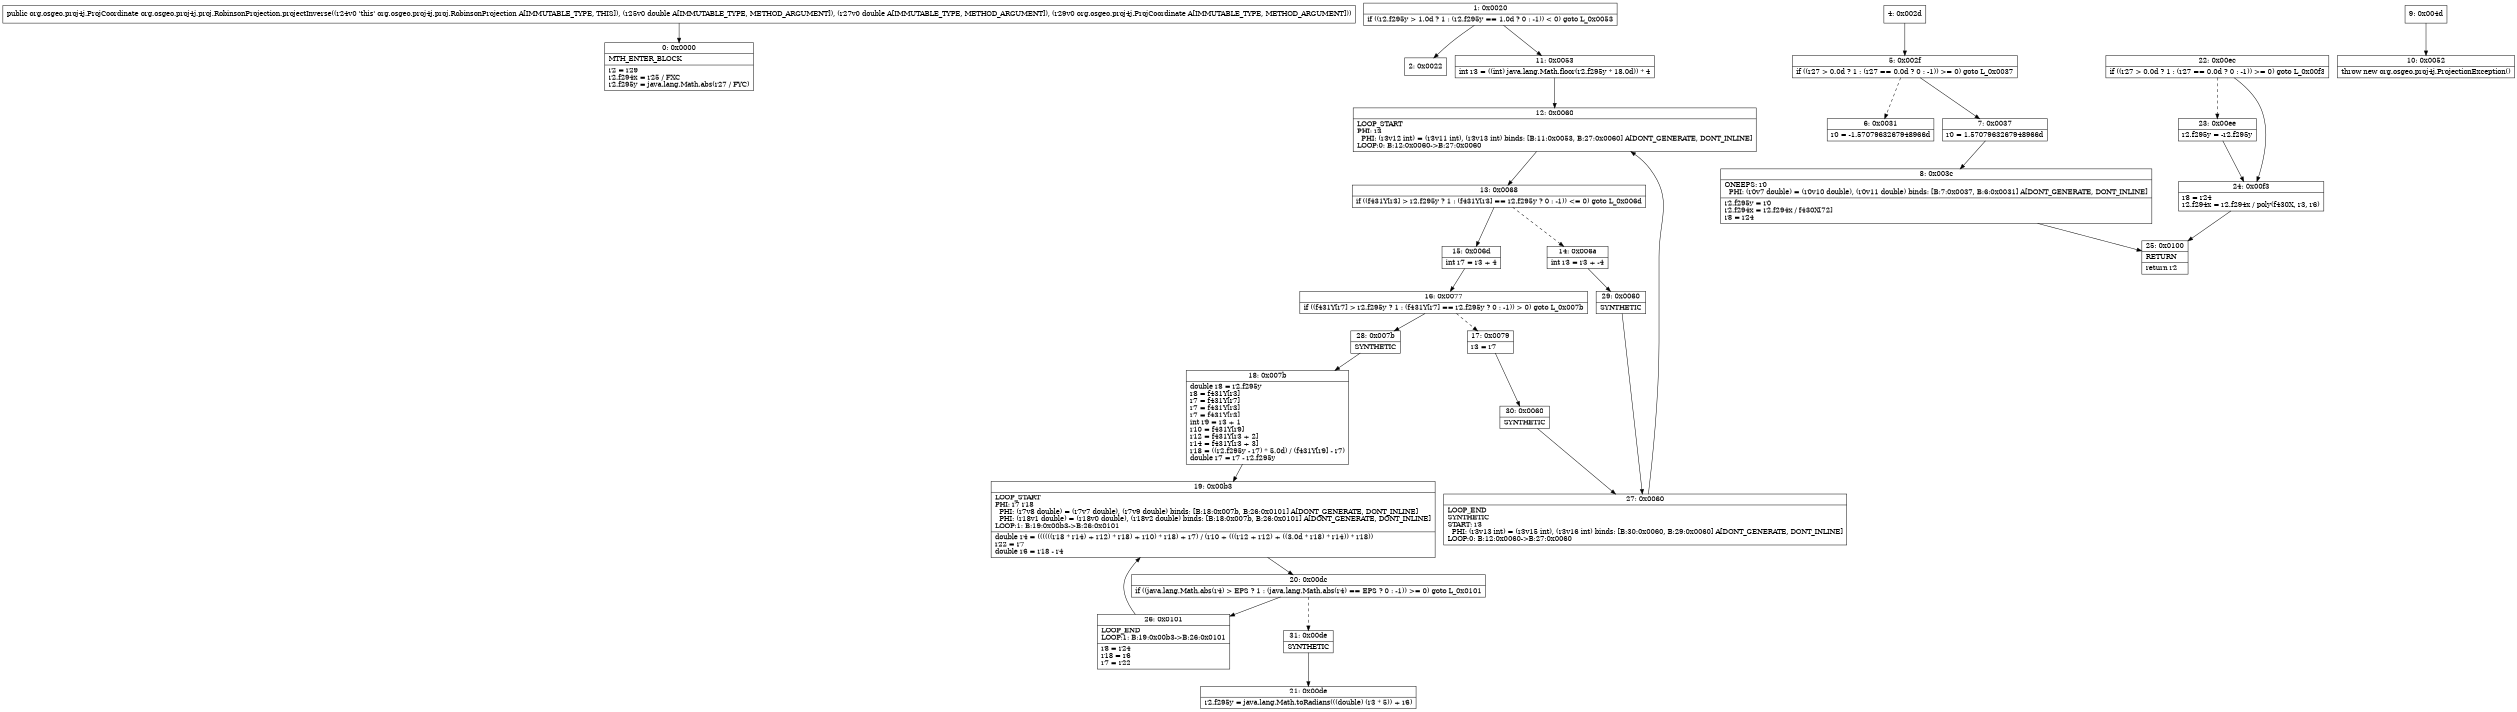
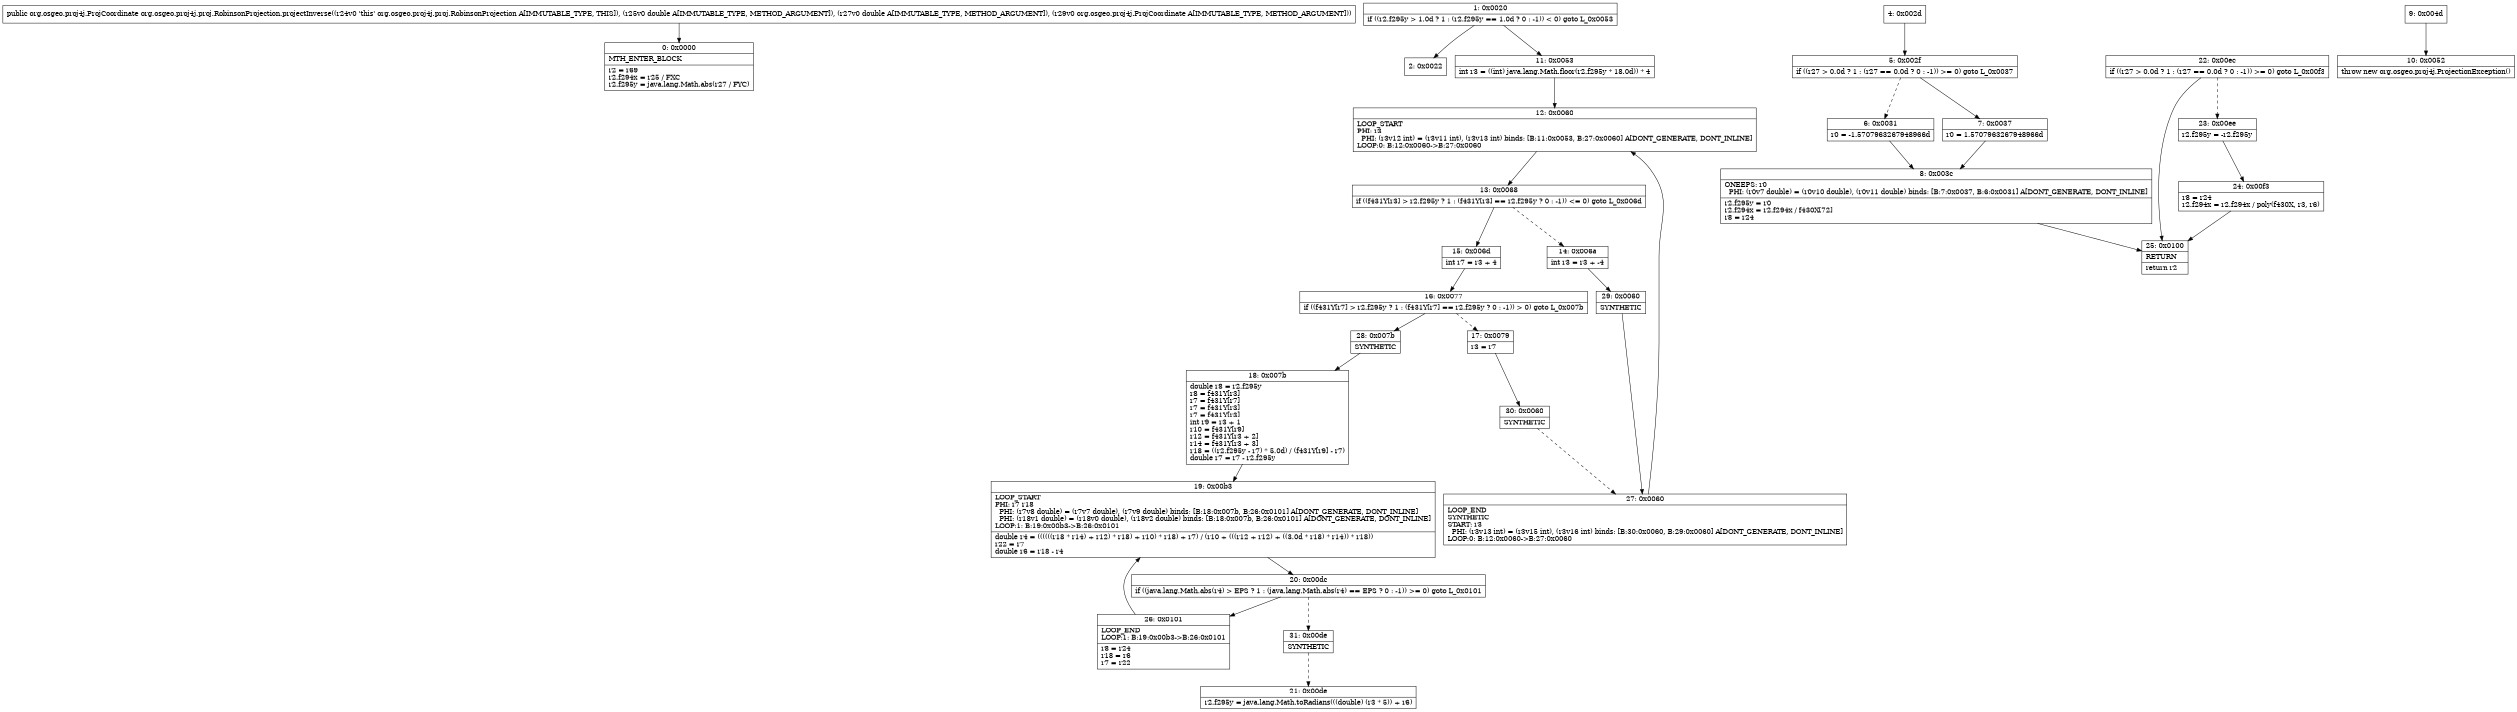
(623, 71) -> (623, 71)
(2265, 122) -> (2162, 151)
none -> (1900, 153)
(1575, 460) -> (1575, 460)
(1308, 667) -> (1308, 667)
